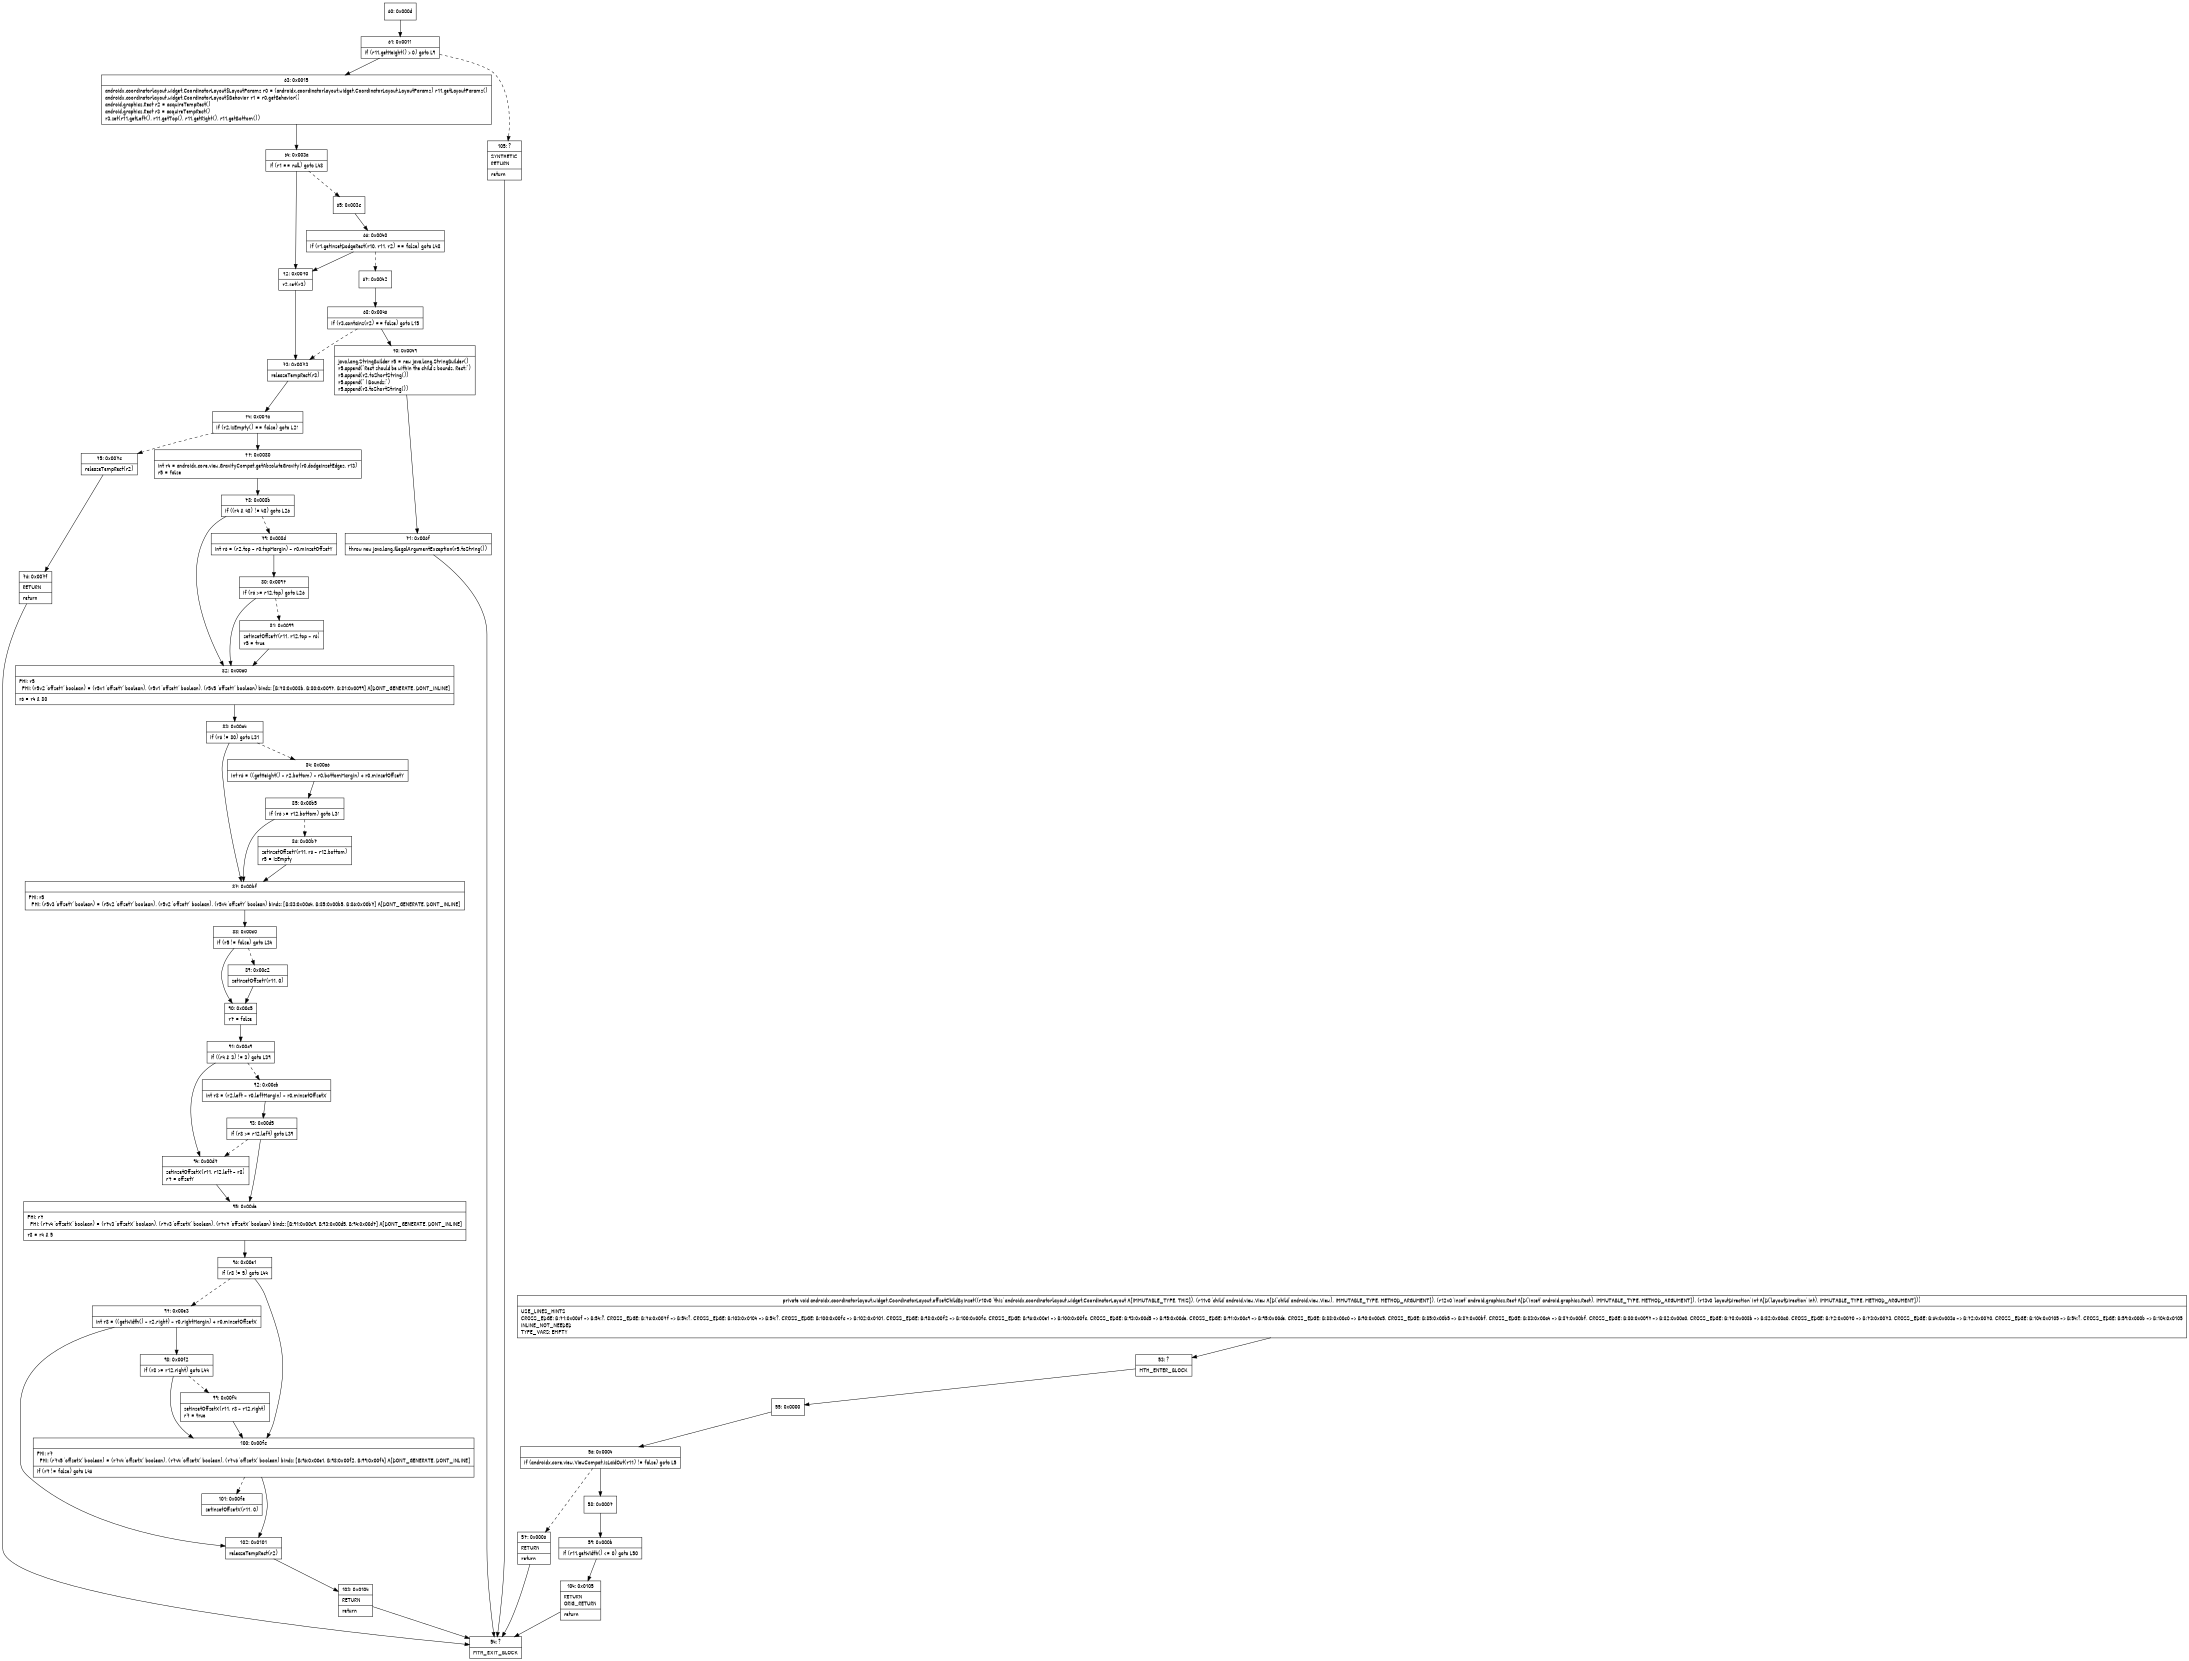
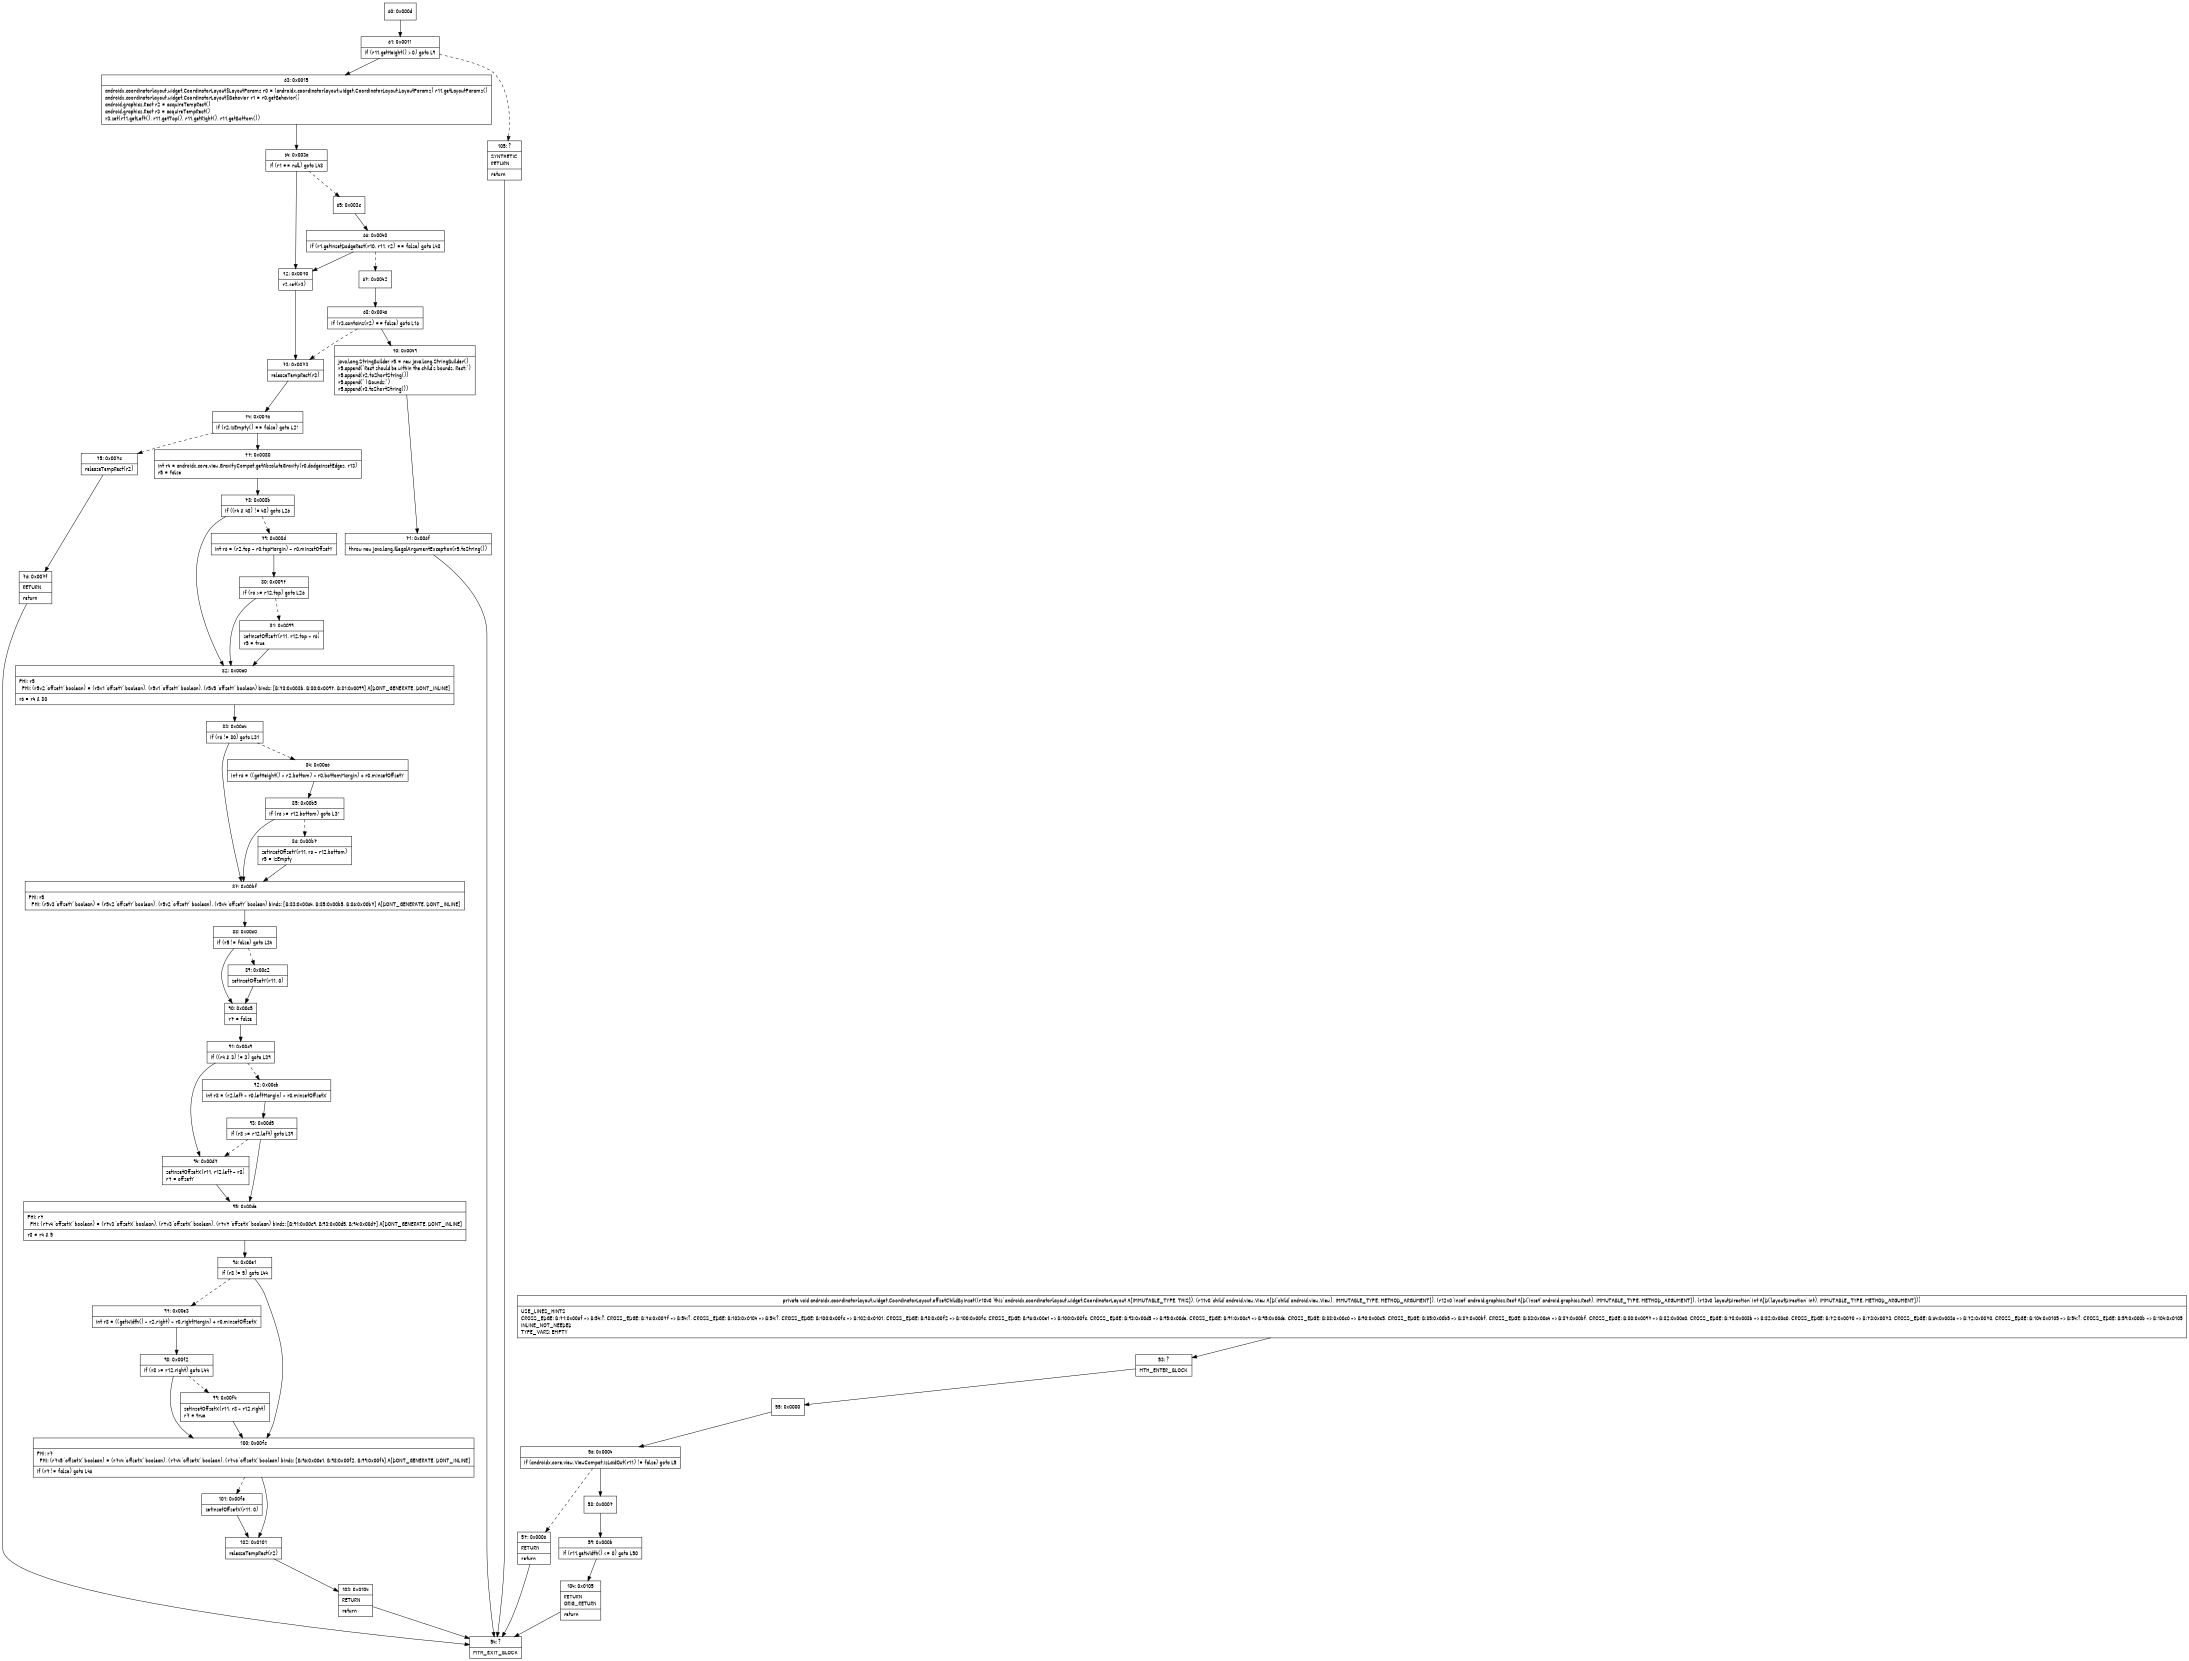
(375, 323) -> (375, 323)
(29, 1477) -> (242, 1524)
